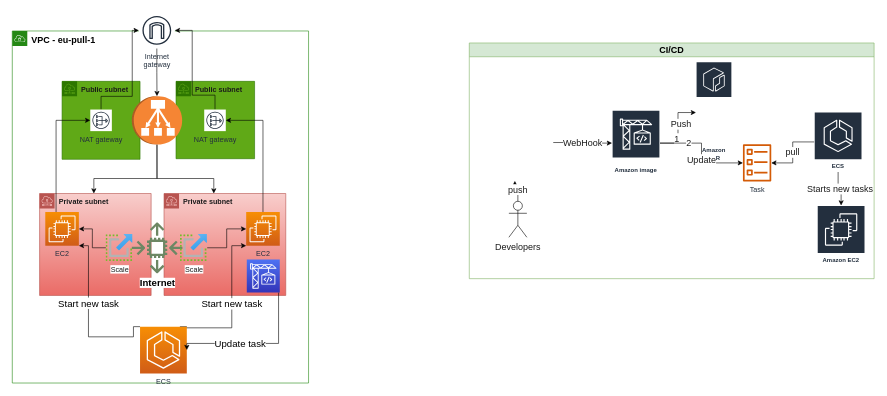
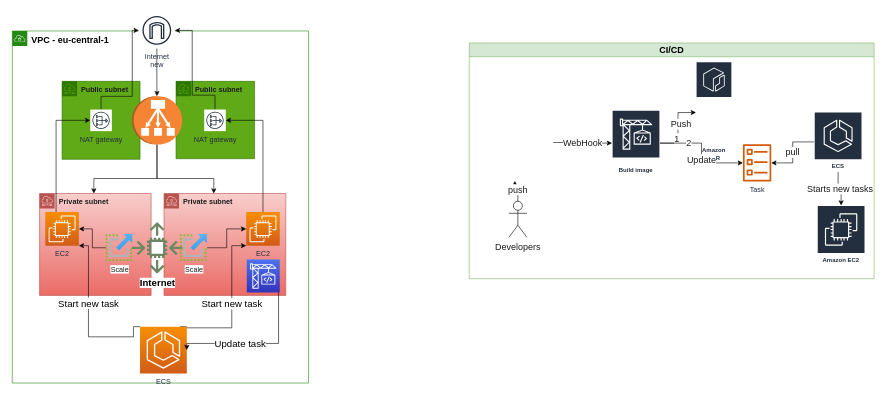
(58, 39) -> (65, 39)
(157, 61) -> (157, 61)
(636, 170) -> (636, 170)
